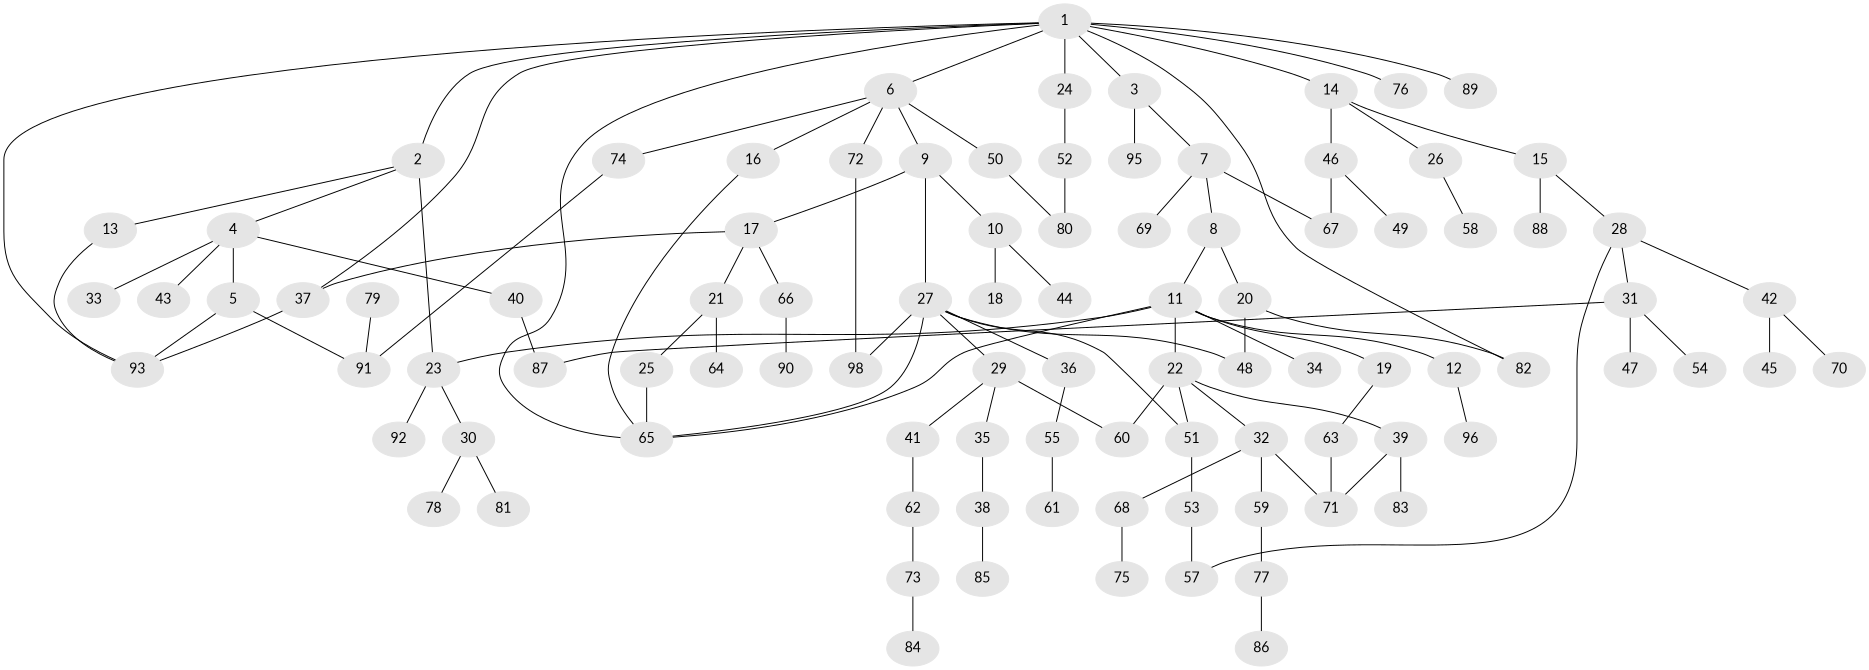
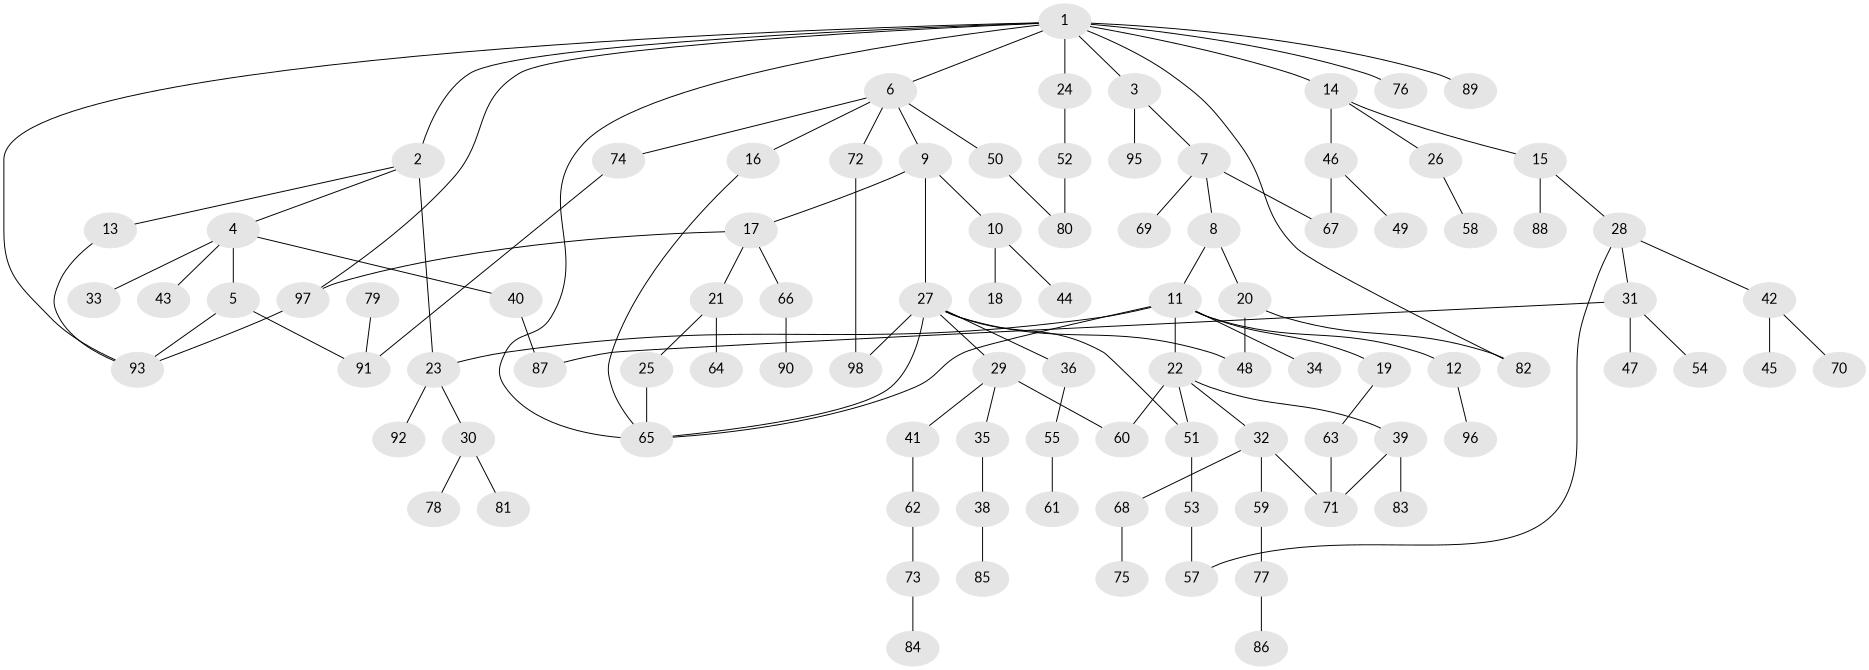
(303, 300) -> (303, 300)
